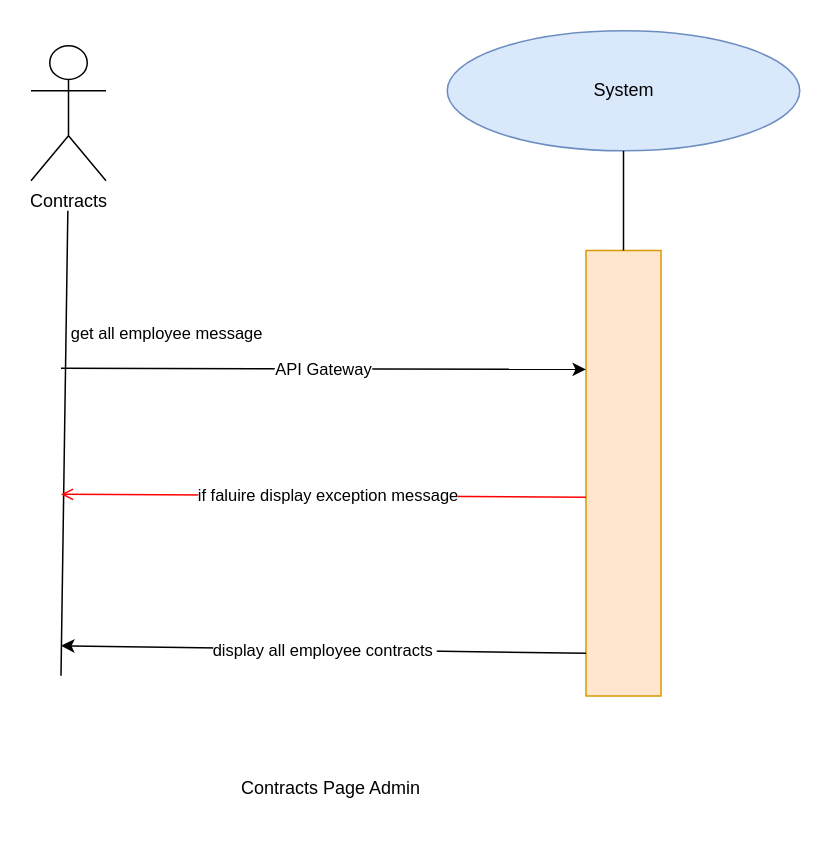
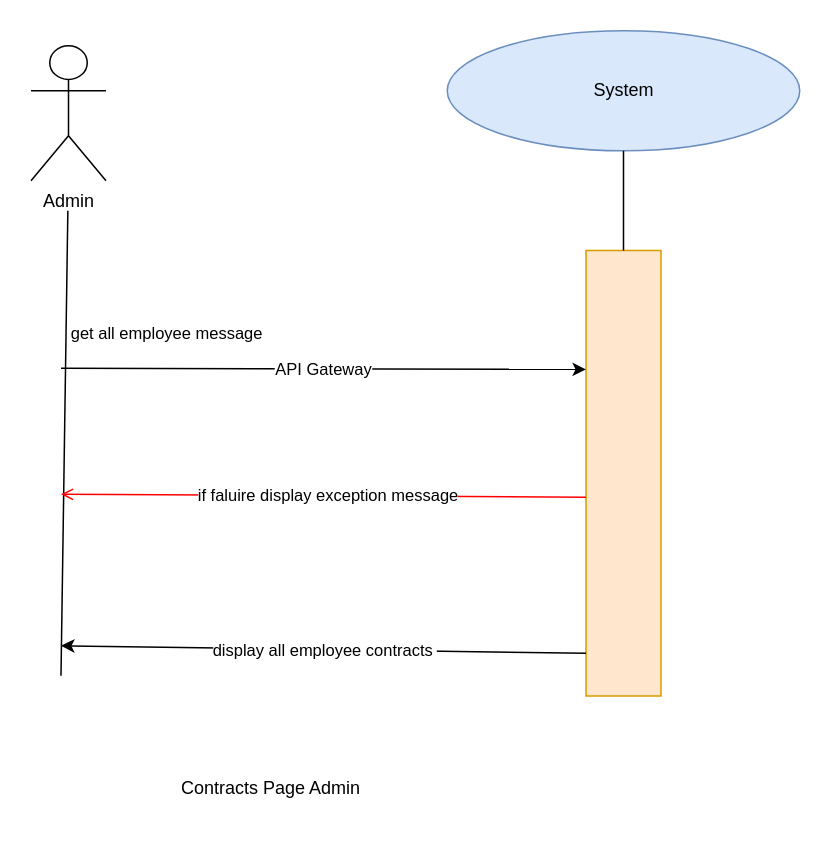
(69, 202) -> (69, 202)
(327, 788) -> (267, 788)
